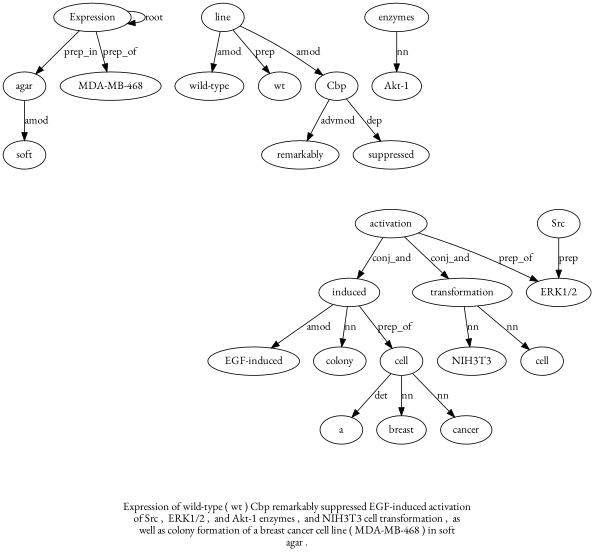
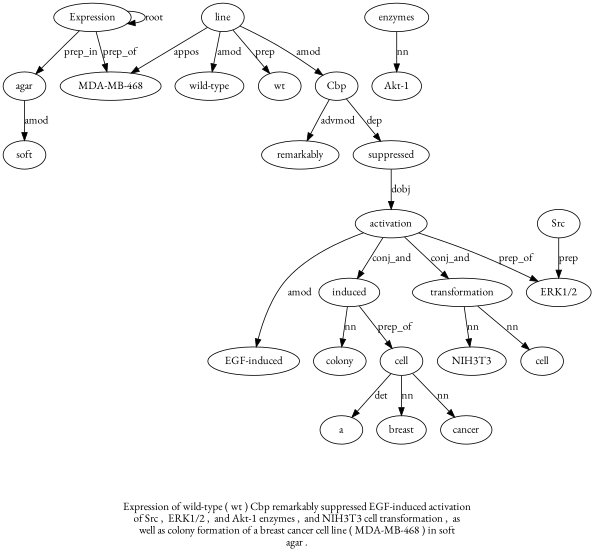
none -> (173, 48)
none -> (391, 185)
(305, 324) -> (295, 271)
